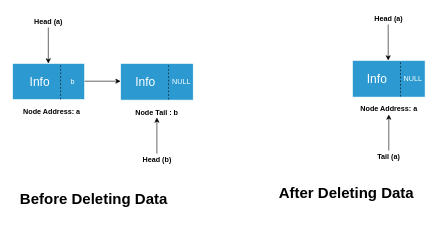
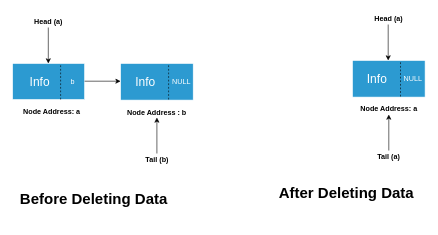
(157, 113) -> (157, 113)
(157, 159) -> (157, 159)
